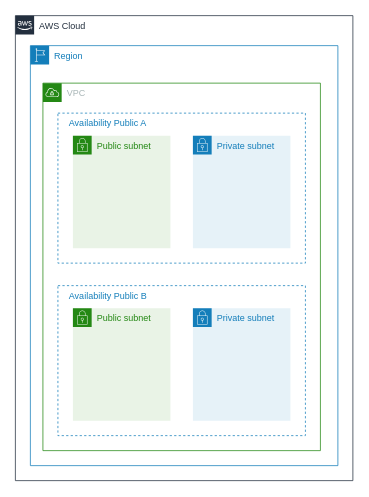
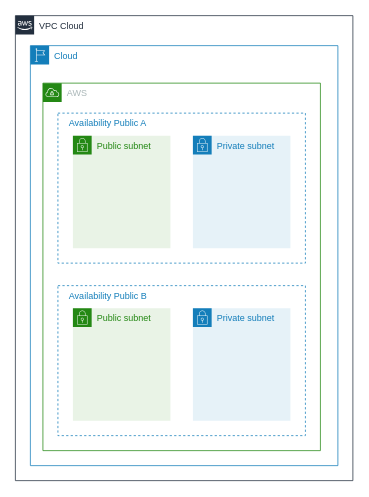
(60, 26) -> (60, 26)
(68, 56) -> (66, 56)
(75, 94) -> (75, 94)
